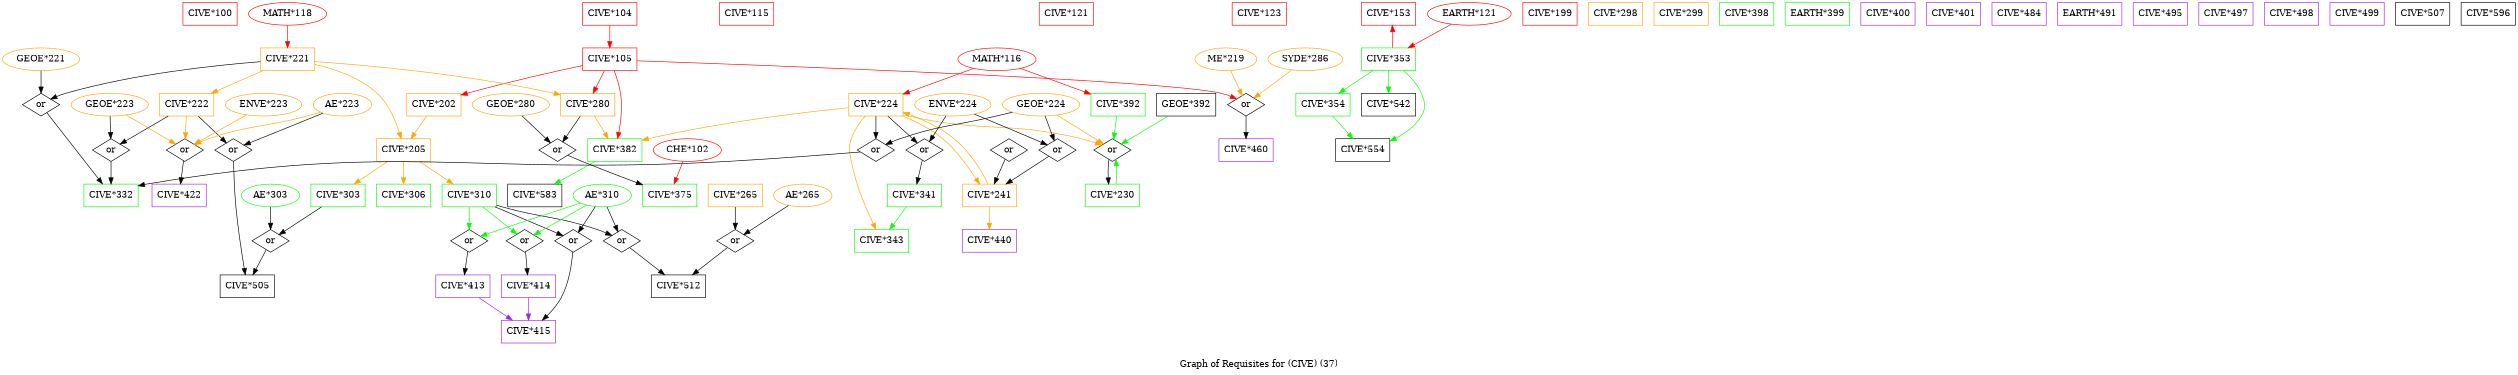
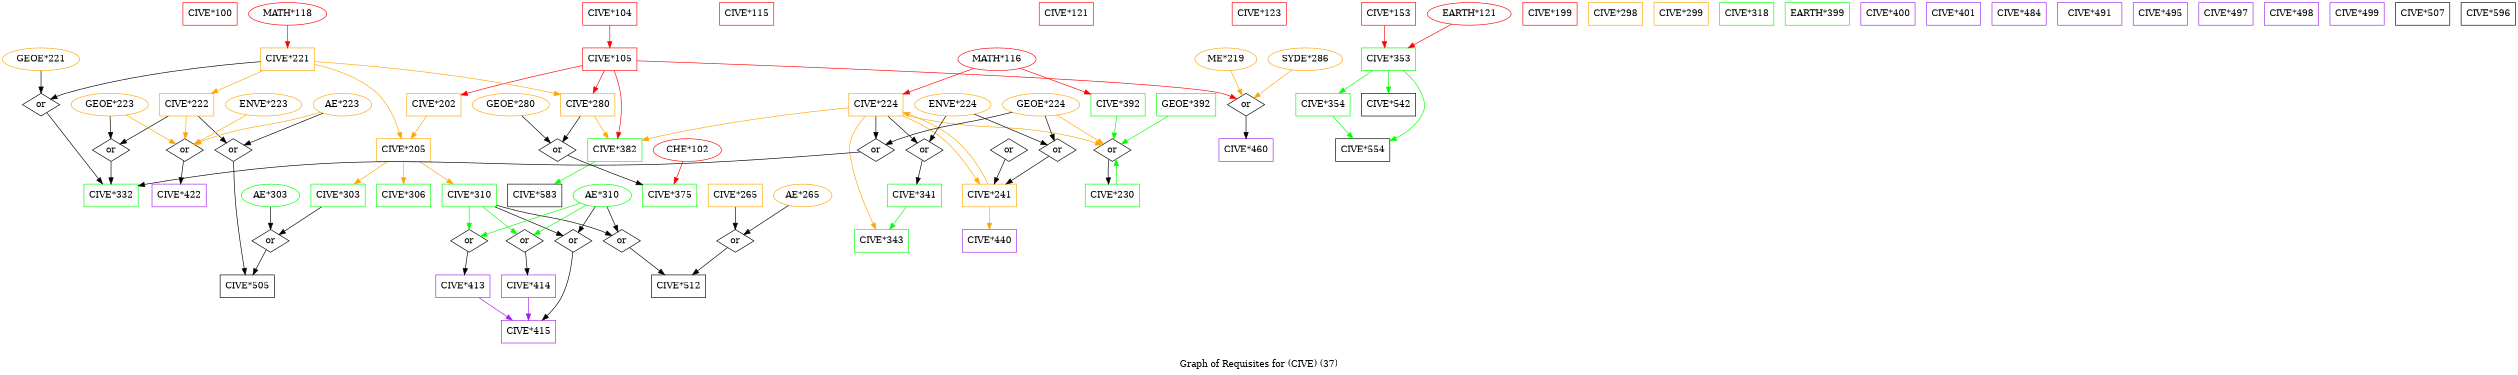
(1747, 14) -> (1747, 14)
(2090, 14) -> (2090, 14)
(1393, 40) -> (1384, 33)
(1186, 105) -> (1186, 105)
